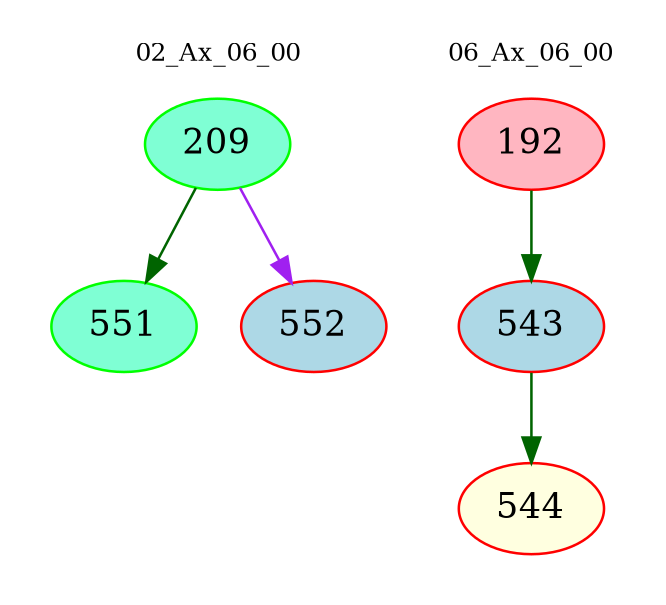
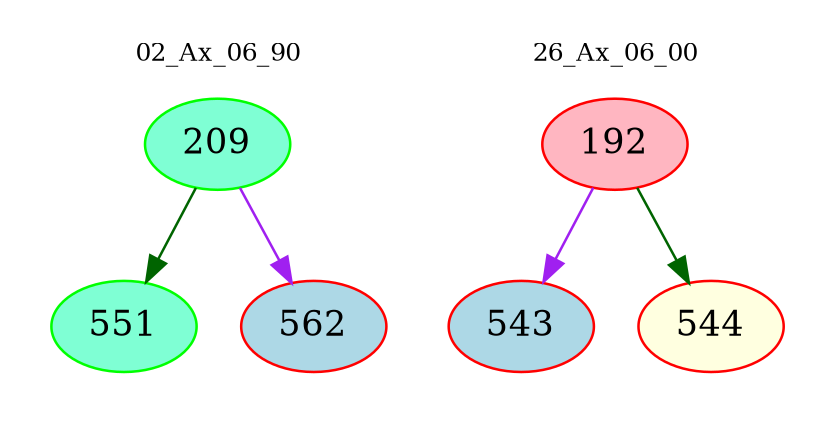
(219, 54) -> (219, 54)
(531, 54) -> (616, 54)
(531, 223) -> (574, 223)
(314, 326) -> (314, 326)
(531, 405) -> (657, 224)
